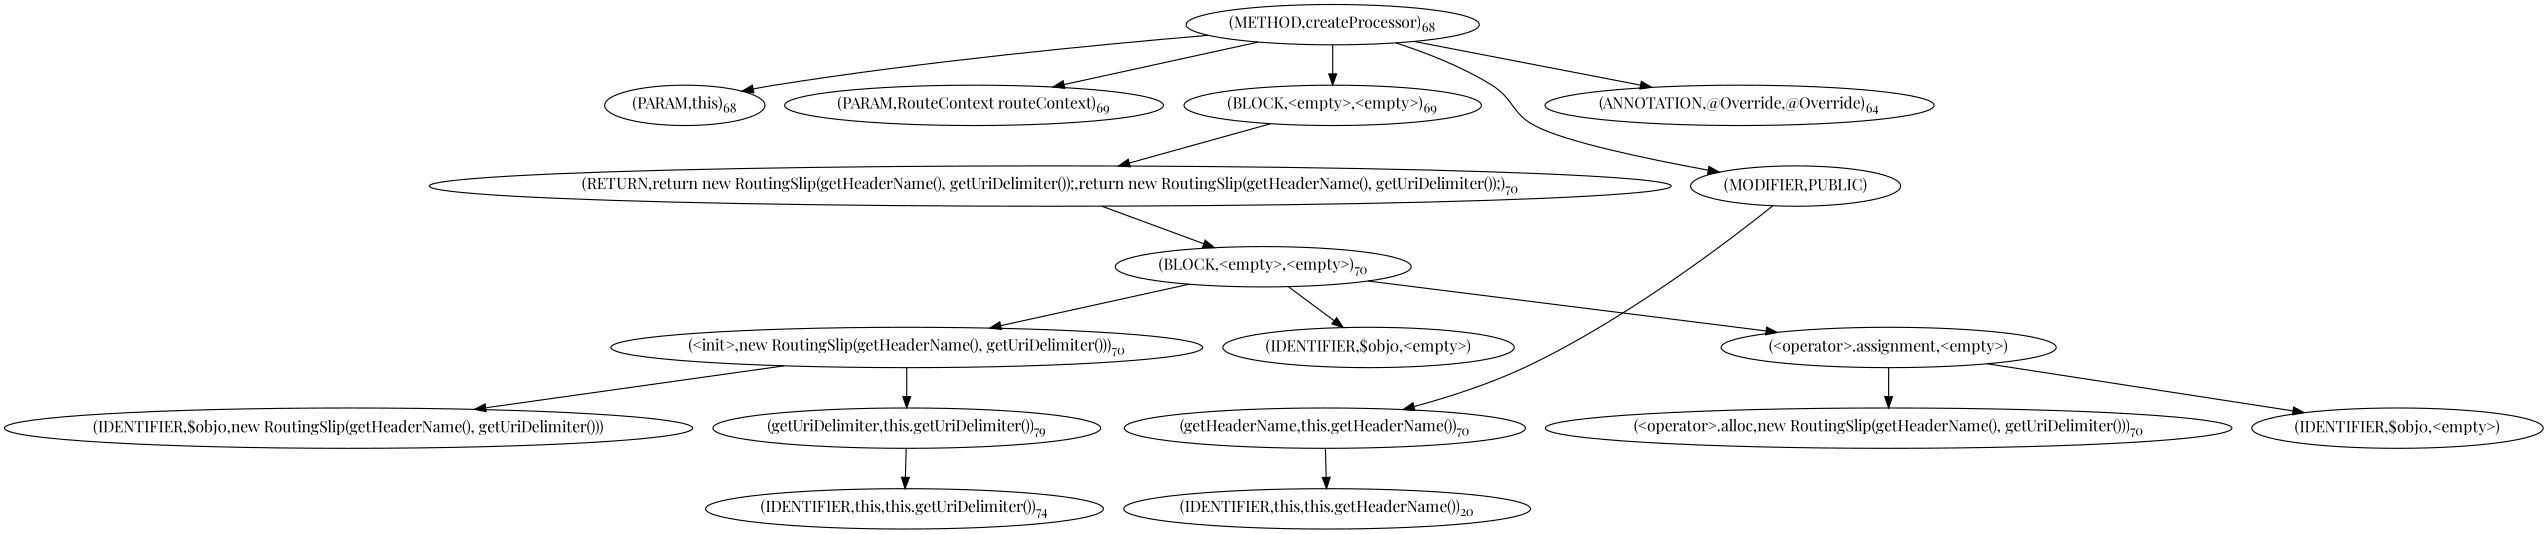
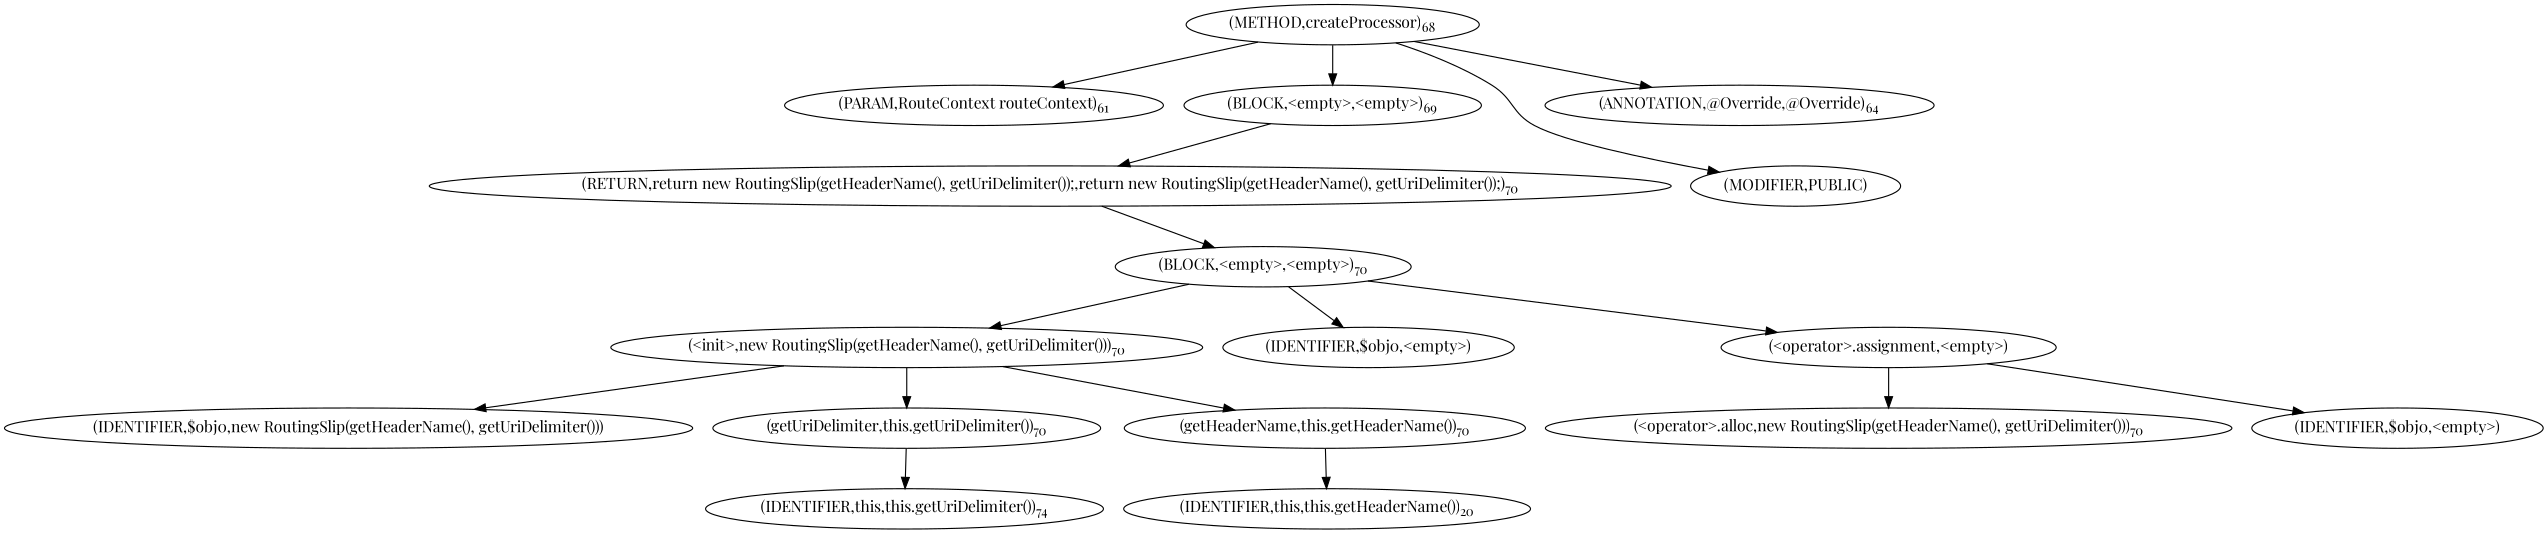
(1103, 104) -> (1103, 104)
(685, 105) -> none
(1604, 325) -> (1113, 387)
(1040, 426) -> (1040, 426)
